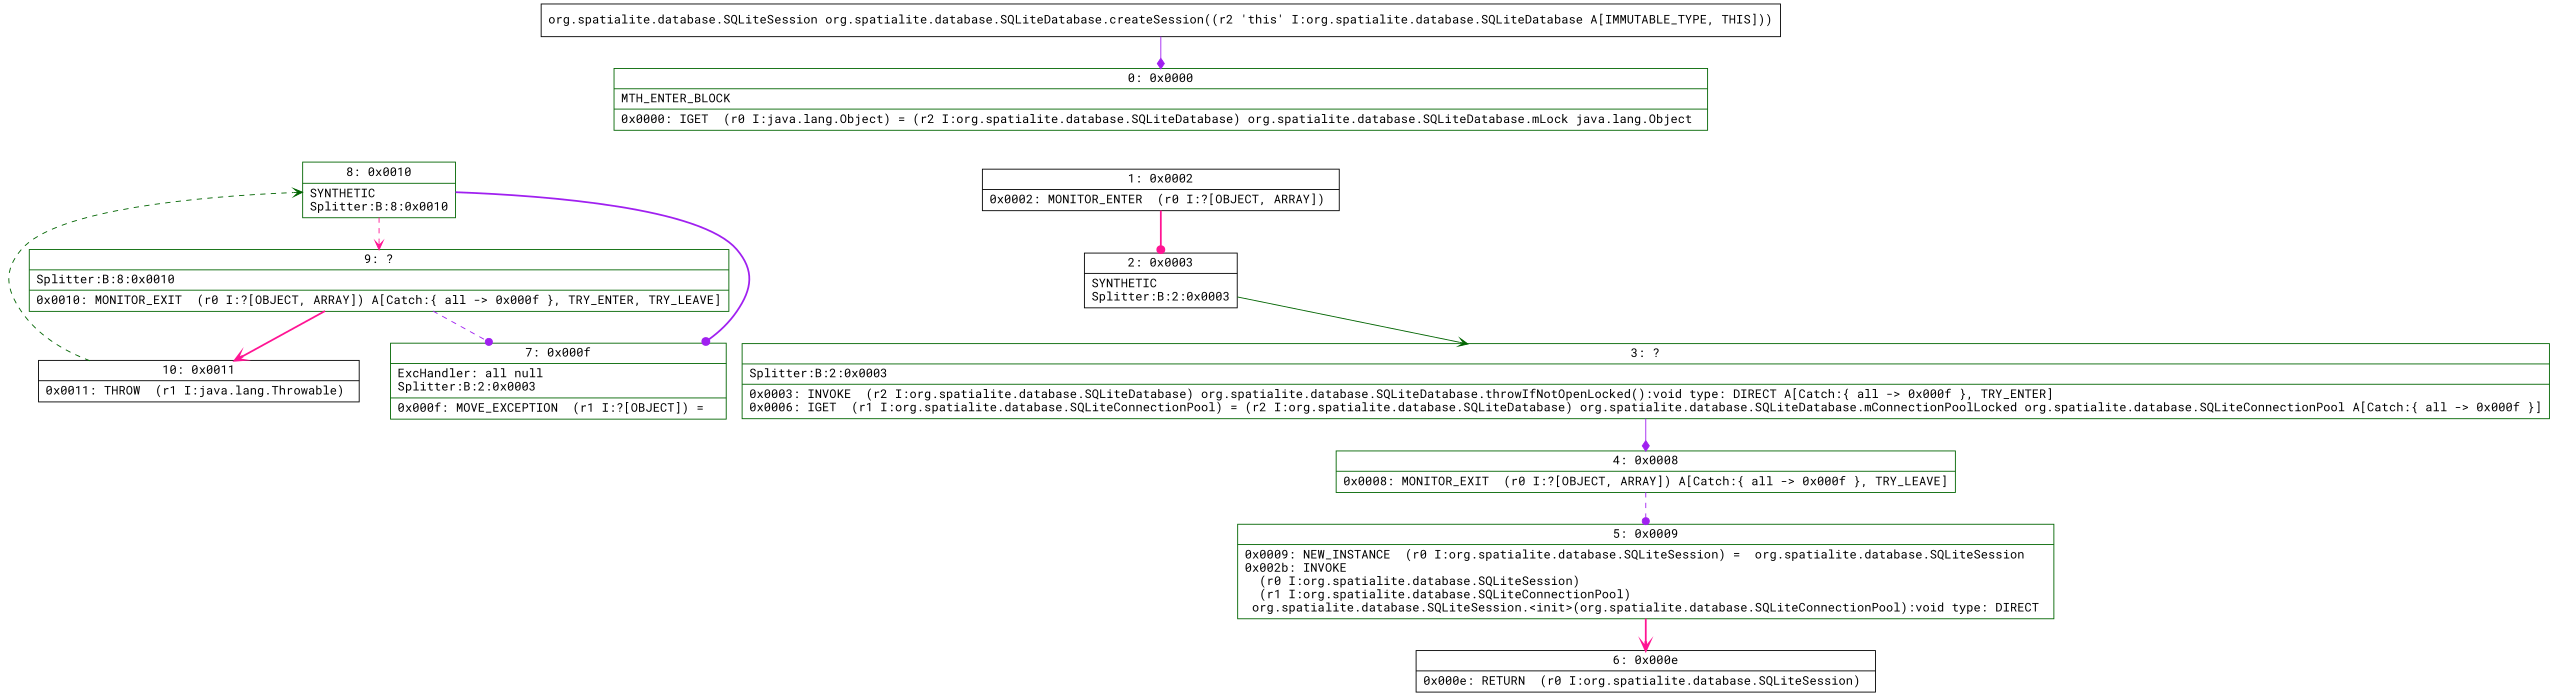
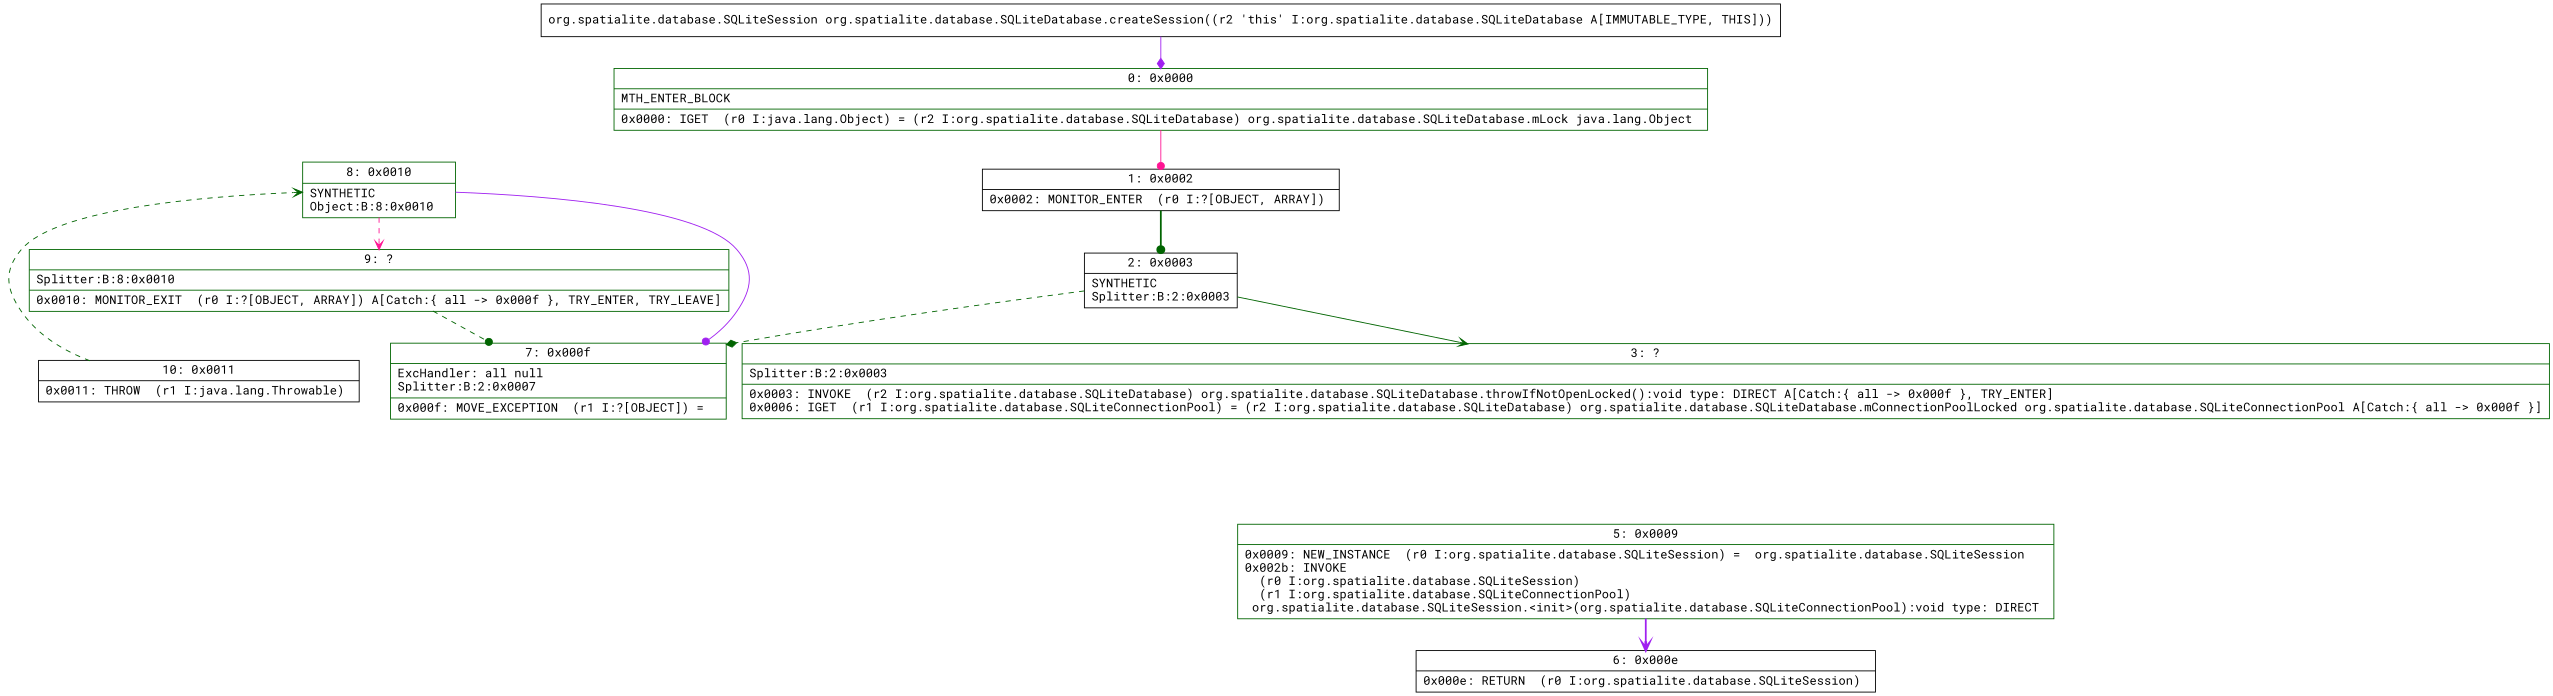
none -> (1161, 146)
(379, 207) -> (372, 207)
(654, 213) -> (654, 213)
(1161, 228) -> (1161, 228)
none -> (910, 315)
(459, 326) -> (459, 326)
(284, 334) -> none
(467, 387) -> (467, 387)
(1646, 472) -> none
(1646, 630) -> (1646, 630)
